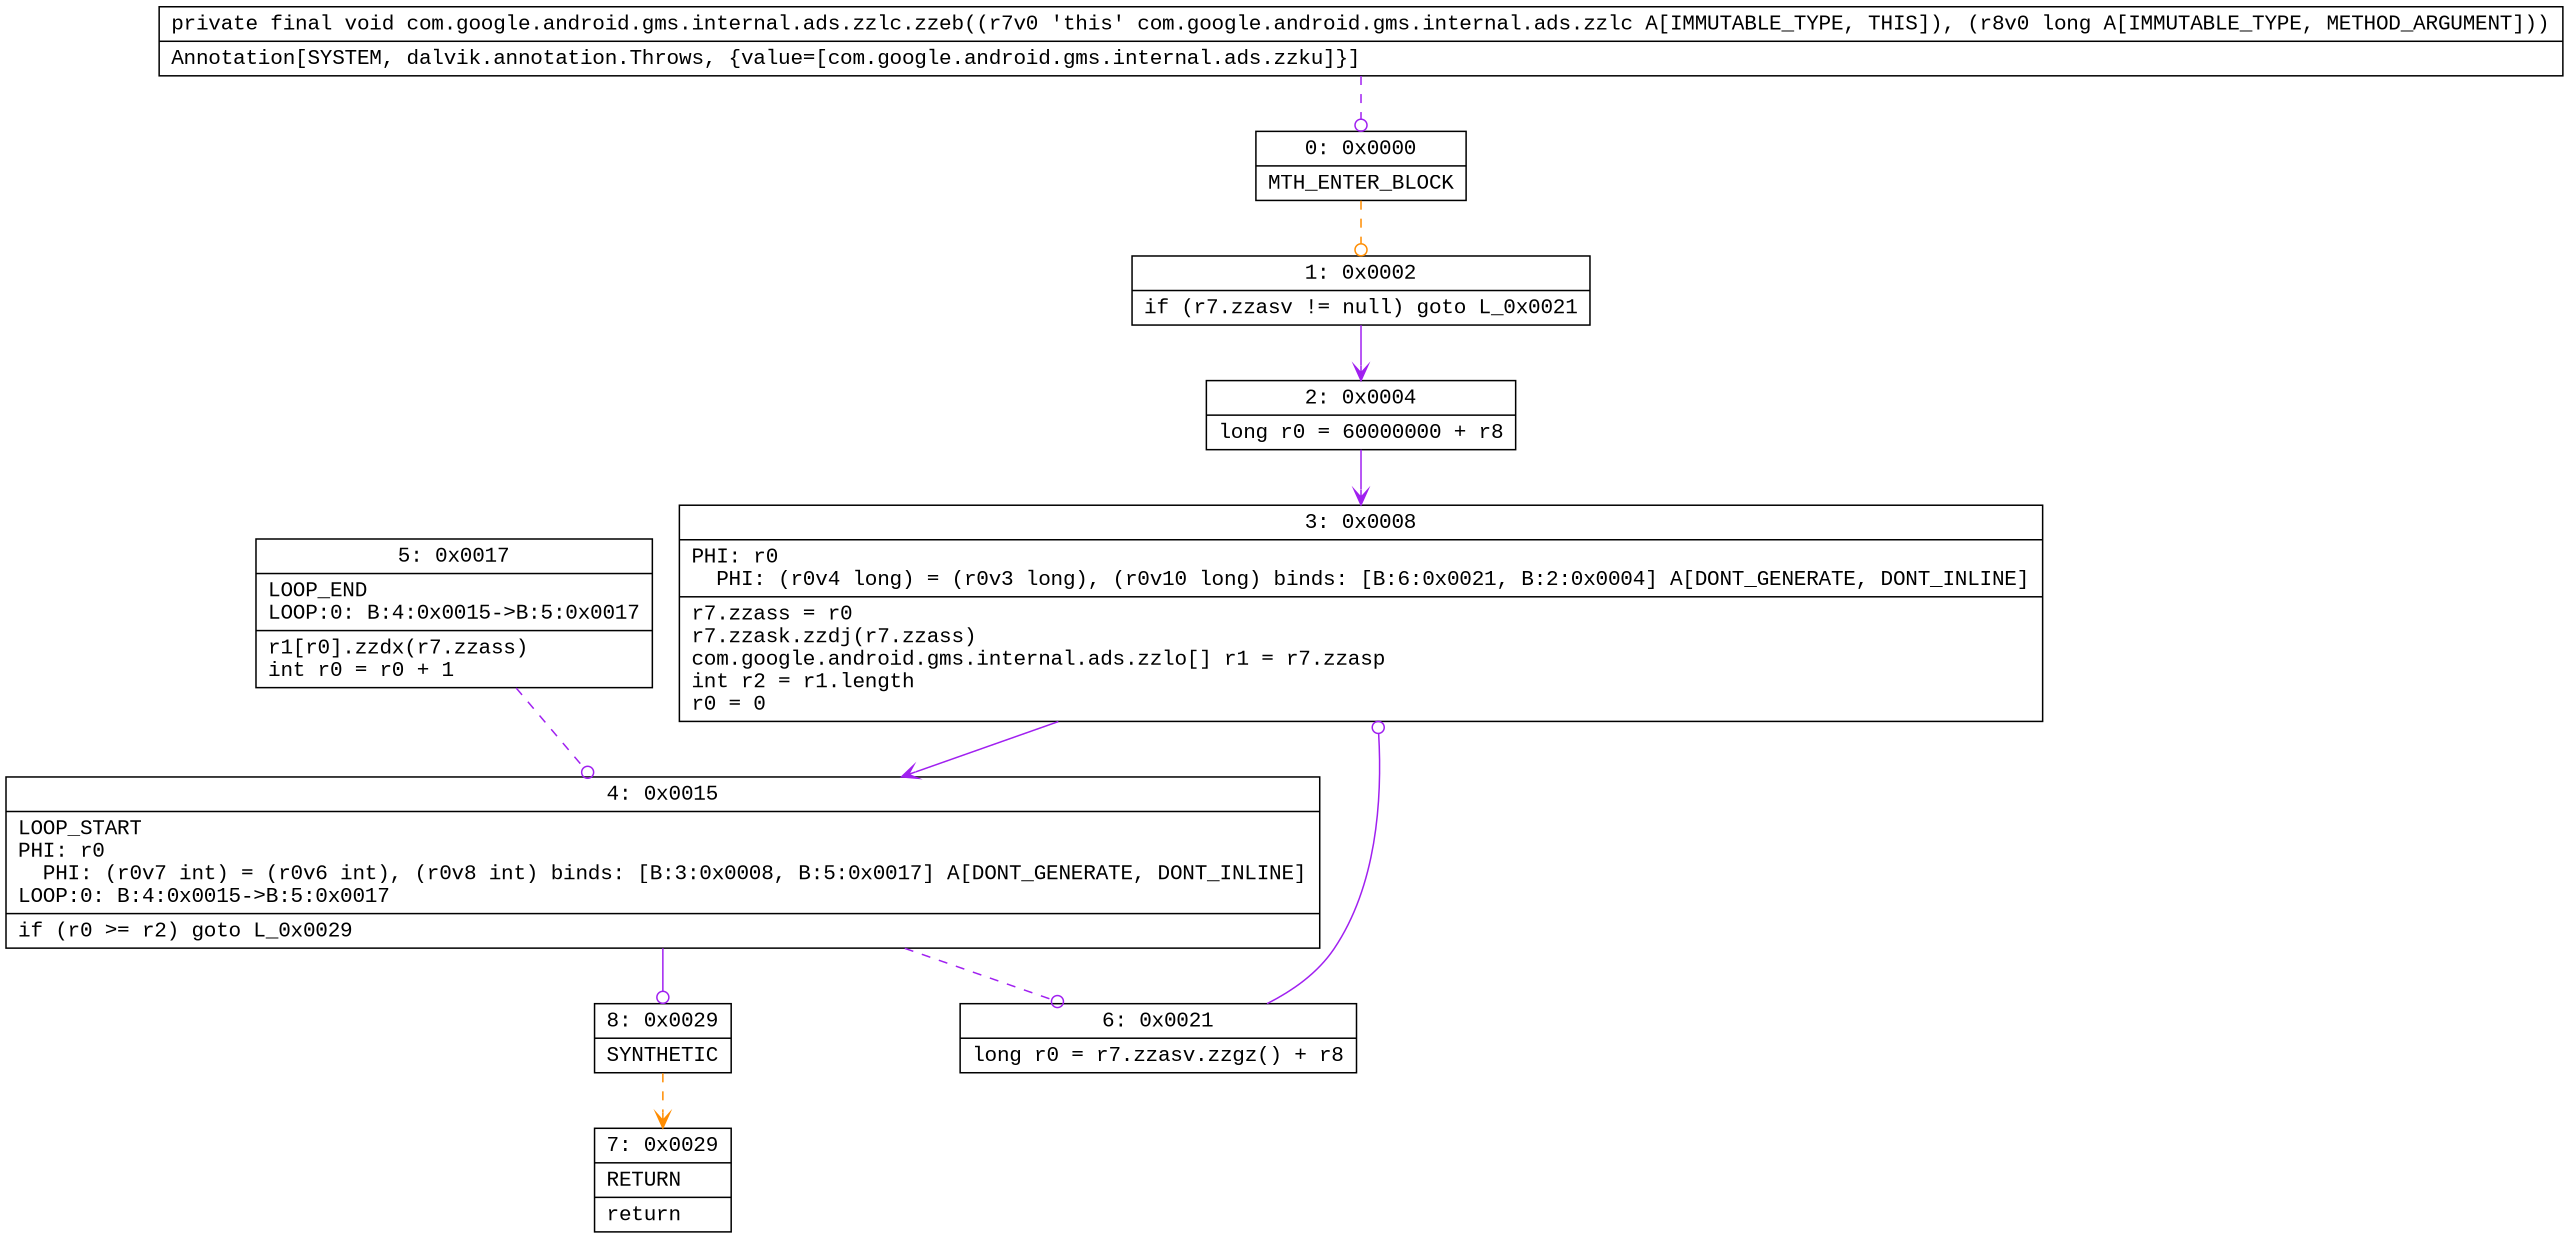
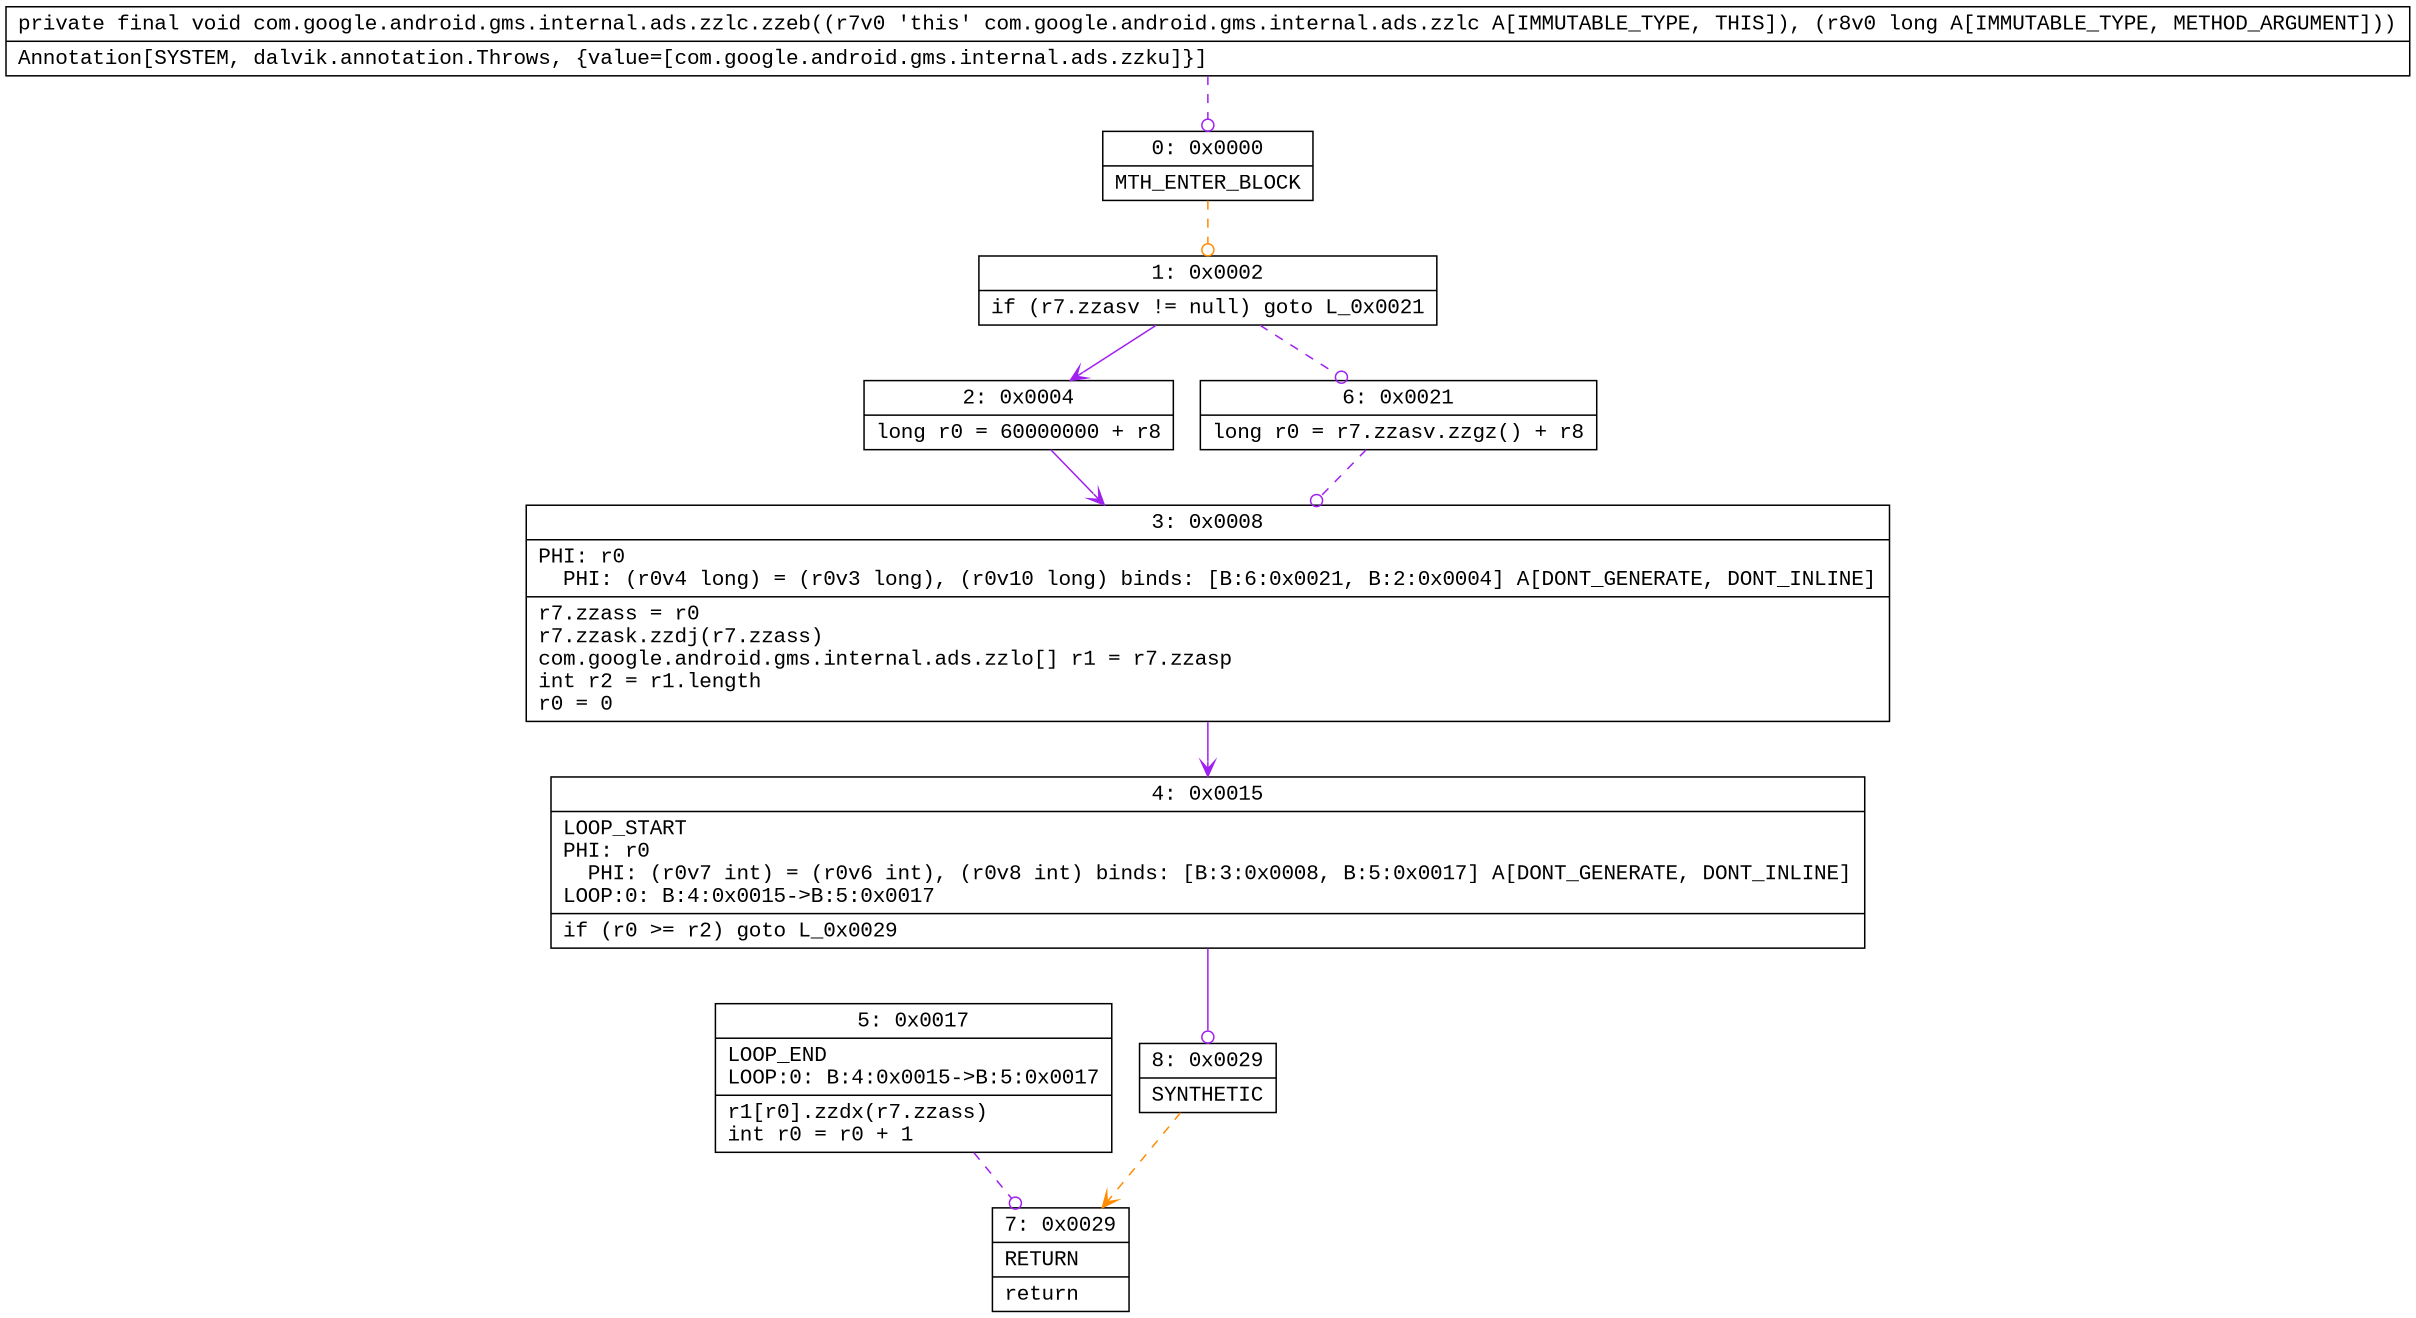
(550, 728) -> (993, 1175)
(1363, 887) -> (1344, 473)
(978, 974) -> (1298, 350)
